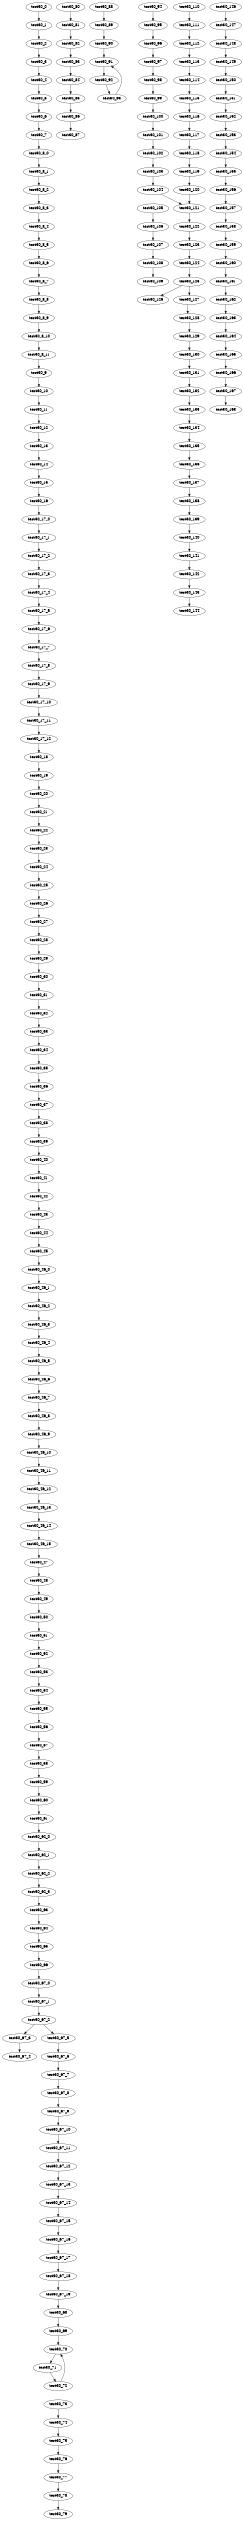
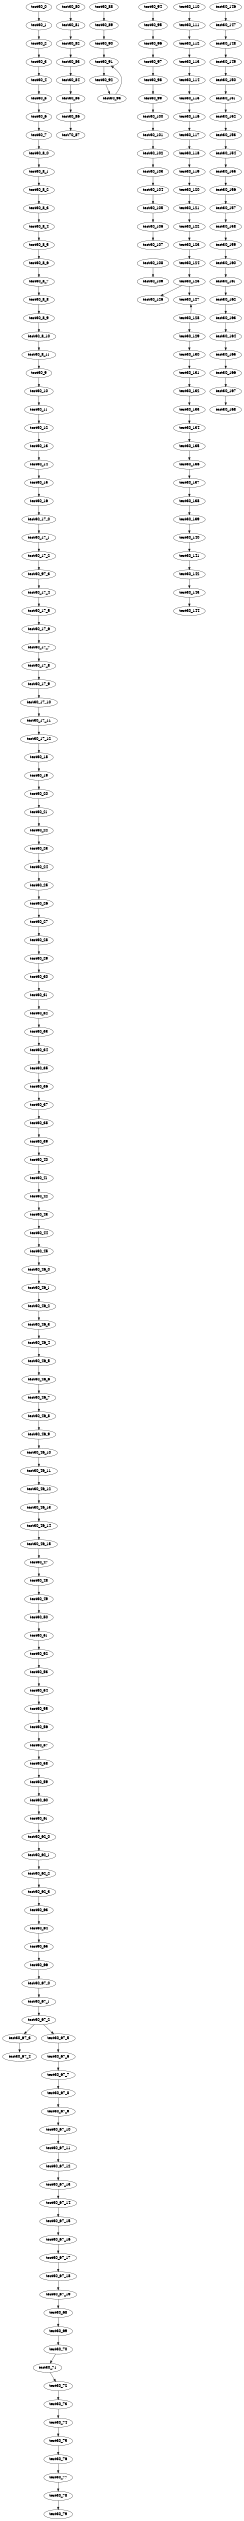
(71, 135) -> (71, 135)
(170, 199) -> (153, 198)
(153, 253) -> none
(188, 308) -> (191, 310)
(39, 574) -> (39, 574)
(65, 2369) -> (58, 2394)
